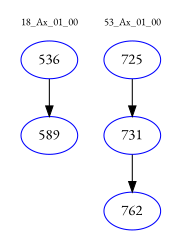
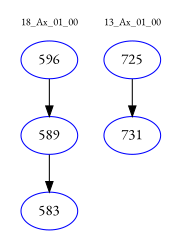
(133, 23) -> (133, 23)
(49, 60) -> (49, 60)
none -> (49, 211)
(132, 211) -> none
